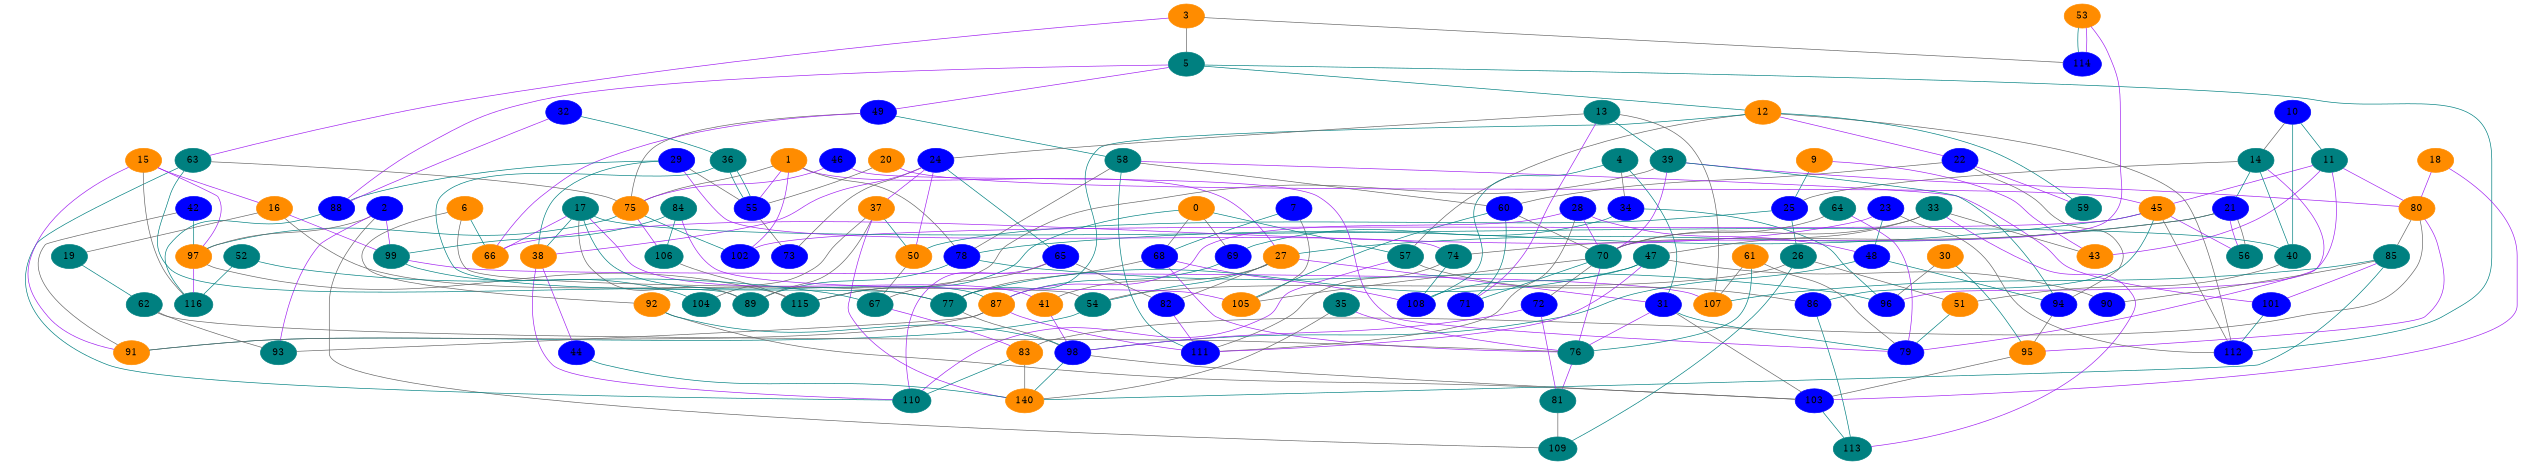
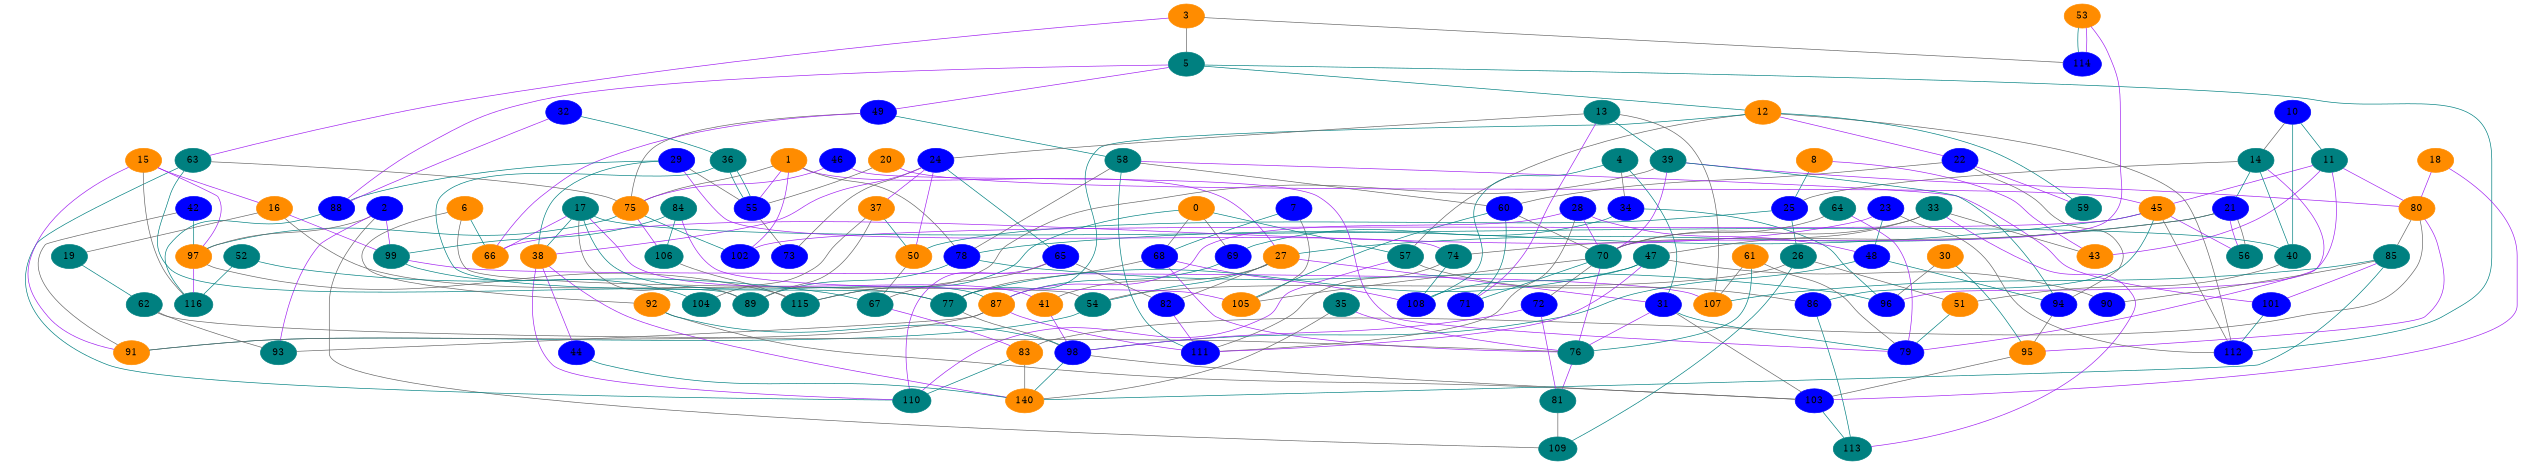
(1814, 160) -> (1814, 160)
(878, 346) -> (770, 354)
